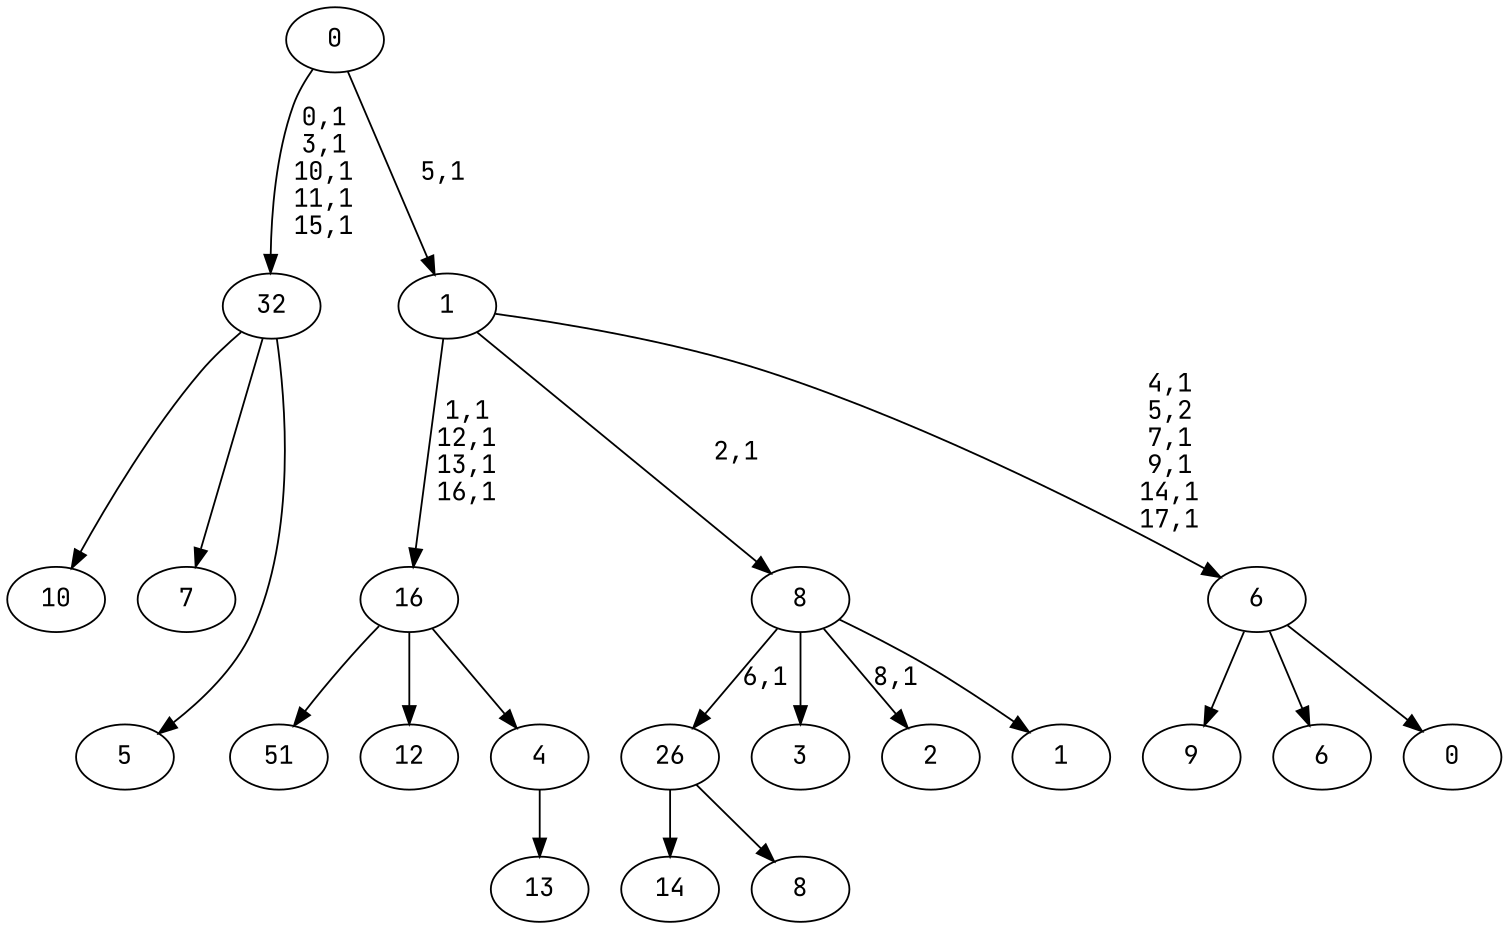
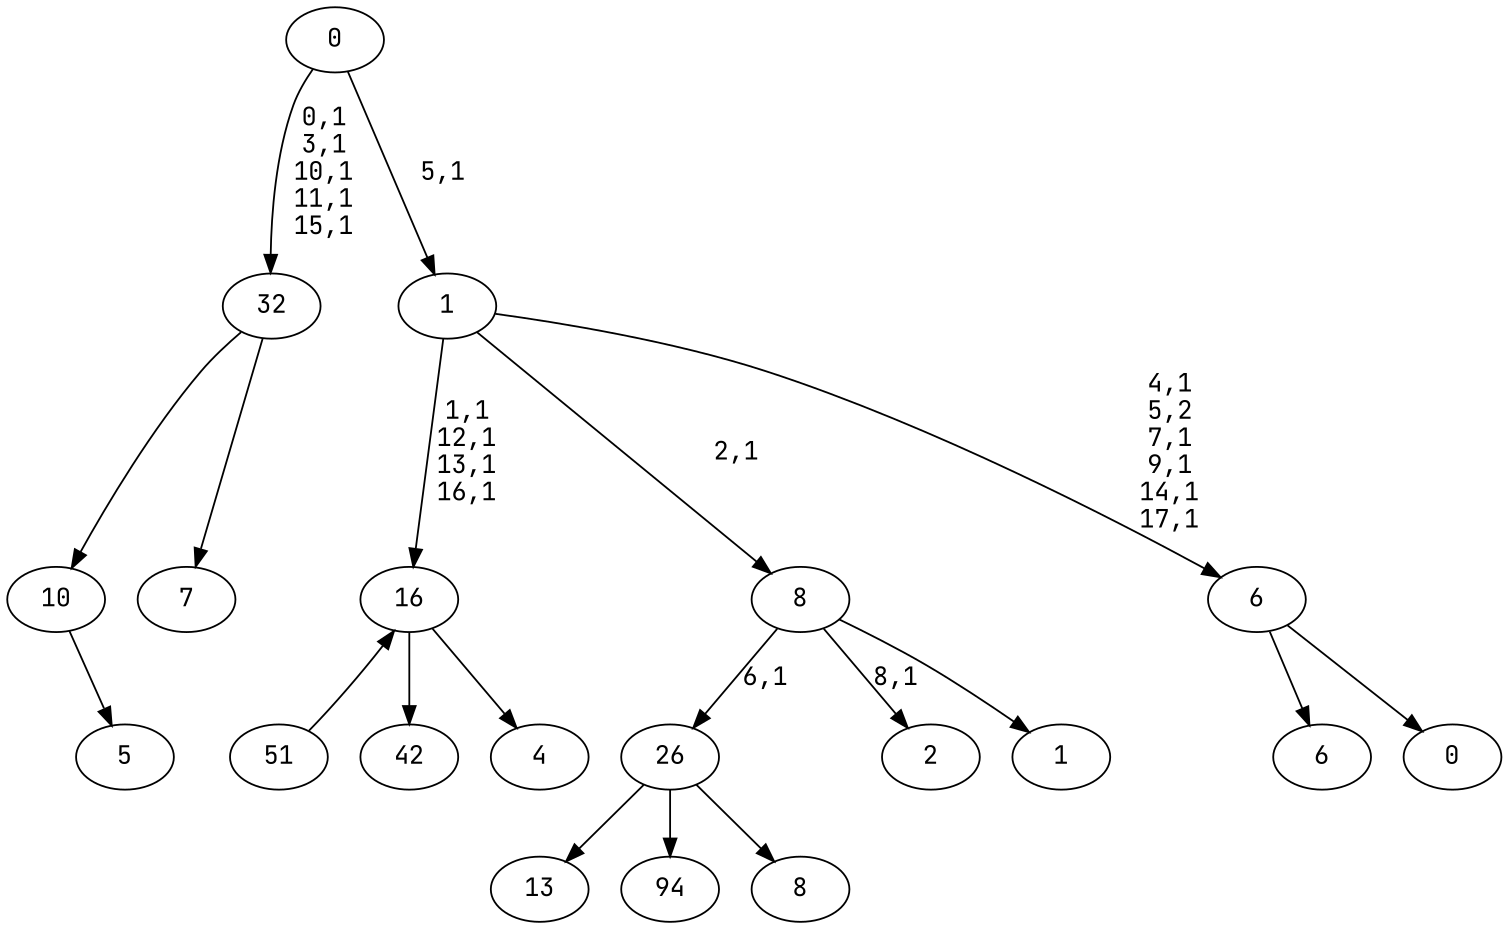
(277, 547) -> (87, 670)
(341, 668) -> (347, 689)
(409, 757) -> (409, 757)
(801, 757) -> none
(1192, 757) -> none
(540, 814) -> (611, 817)
(670, 889) -> (670, 889)
